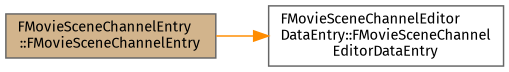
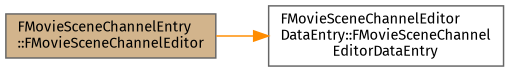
(111, 36) -> (111, 36)
